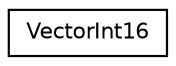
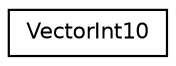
(88, 33) -> (88, 33)
